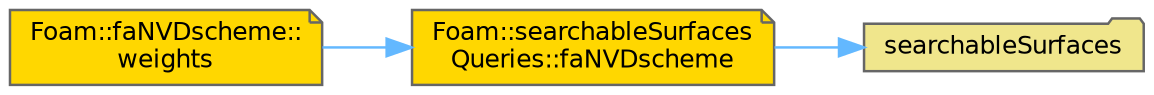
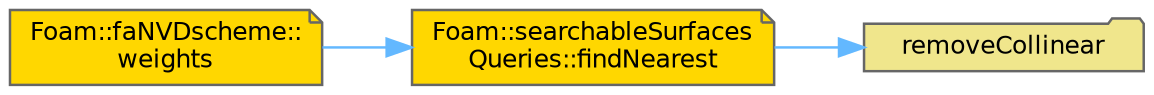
(593, 47) -> (593, 47)
(1004, 47) -> (1004, 47)
